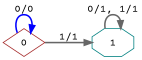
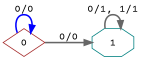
(68, 37) -> (68, 37)
